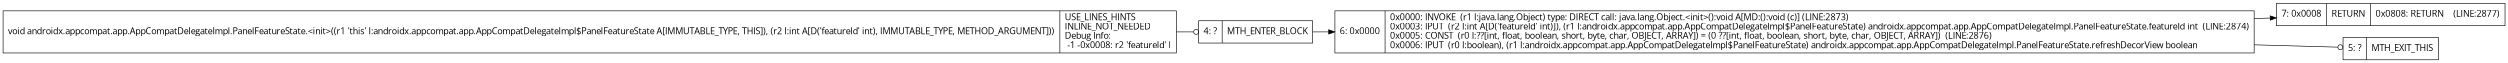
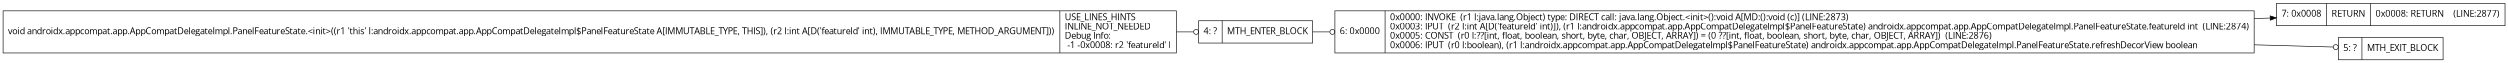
(2438, 14) -> (2438, 14)
(1321, 32) -> (1321, 32)
(2403, 48) -> (2403, 48)
